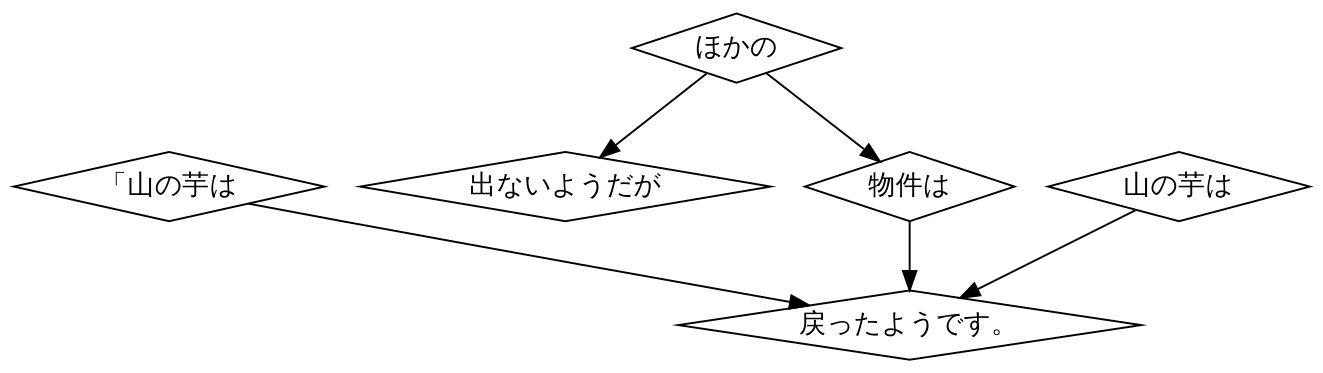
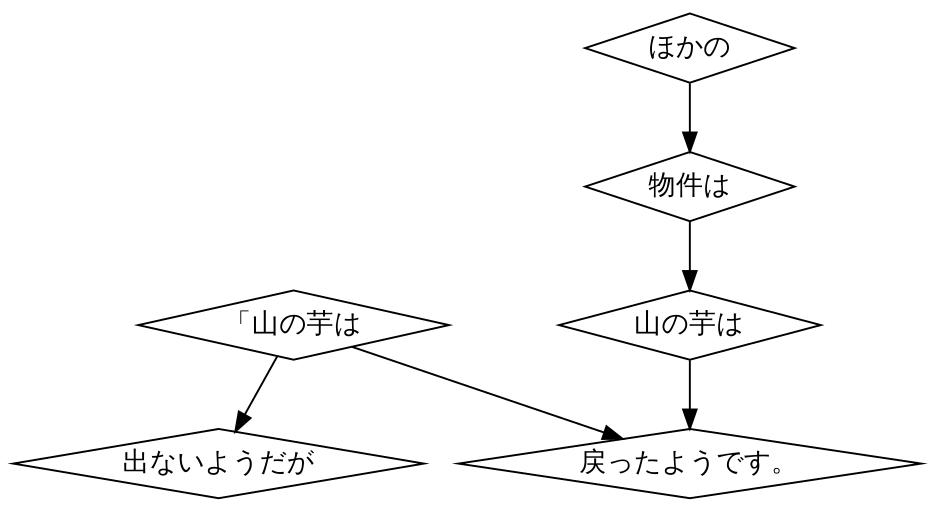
(661, 109) -> (261, 385)
(910, 246) -> (690, 246)
